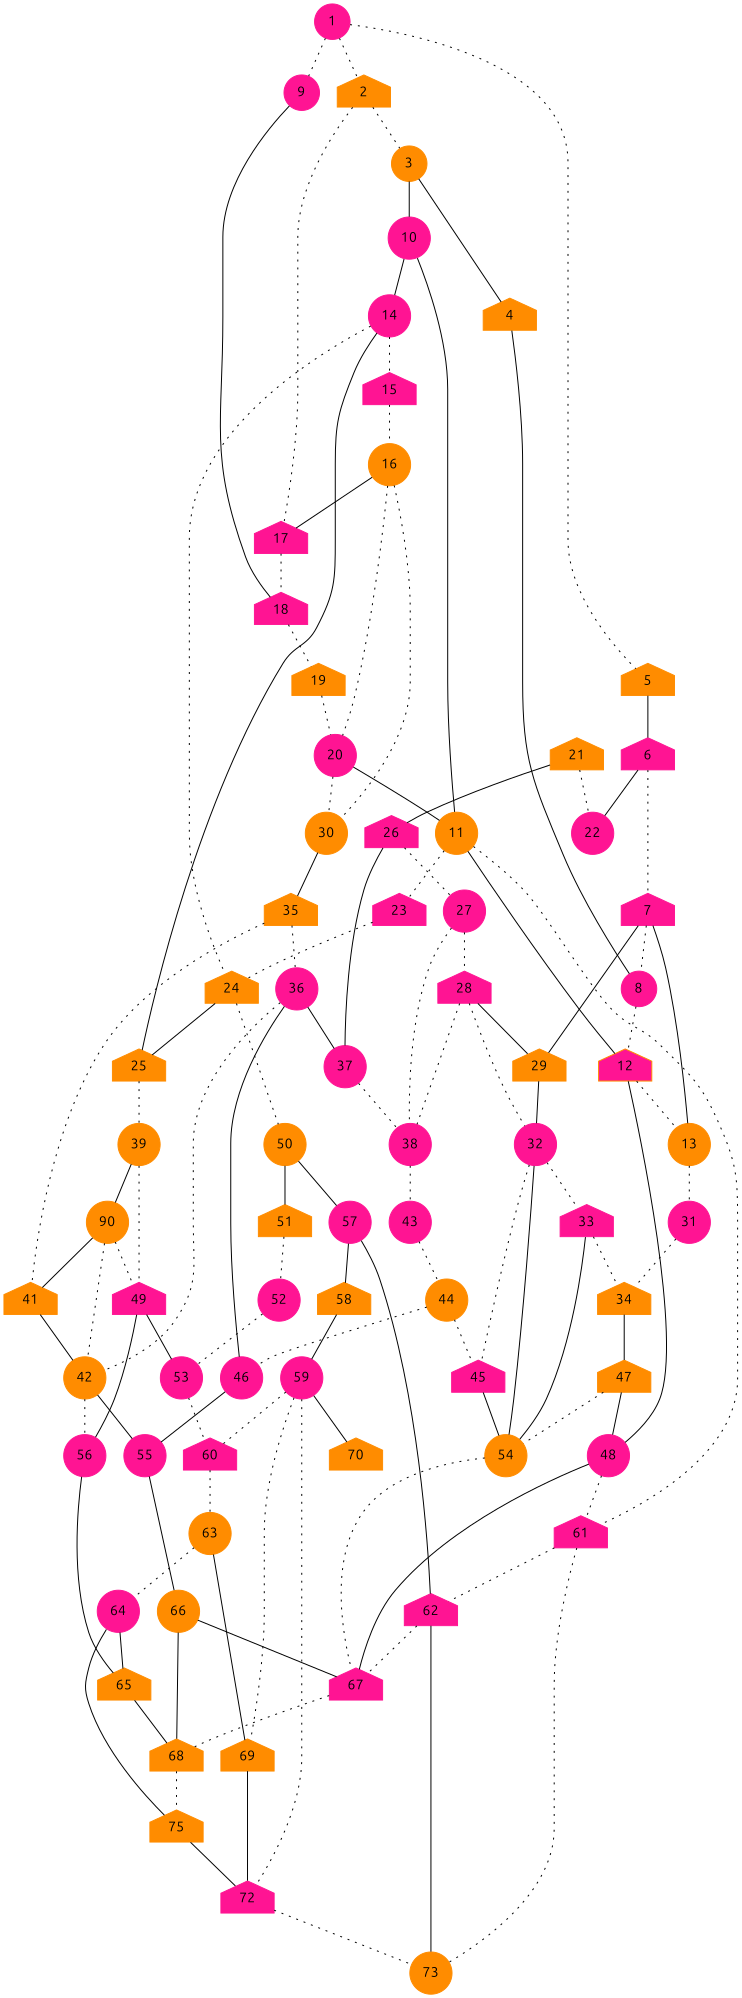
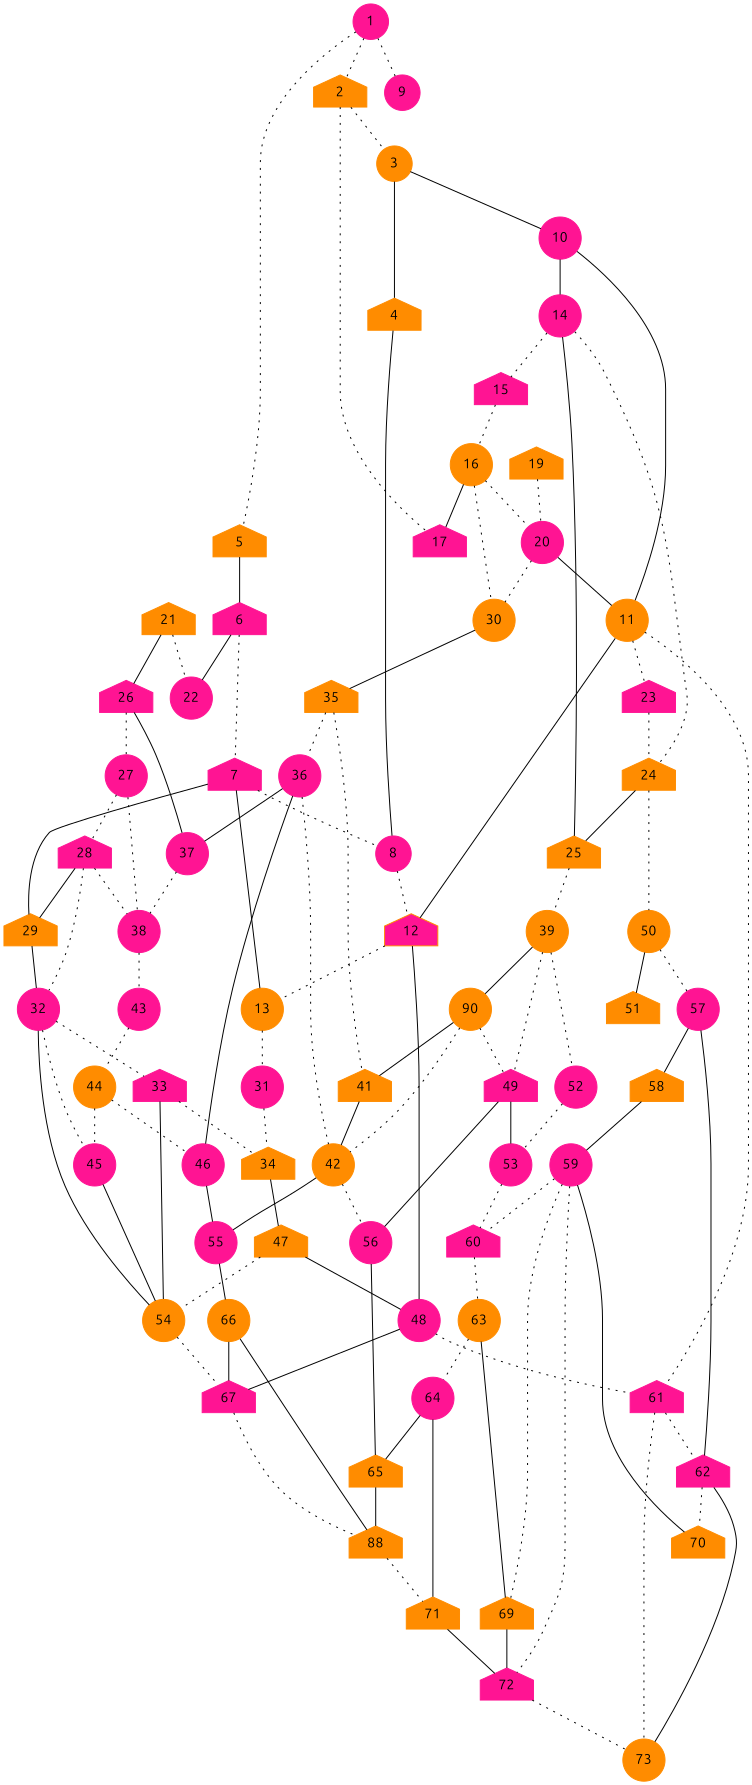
(281, 610) -> none
(318, 1183) -> (674, 970)
(282, 1258) -> (562, 1009)
(478, 1378) -> (95, 1165)
(392, 1649) -> (701, 1507)
(177, 1757) -> (376, 1544)
(177, 1828) -> (433, 1615)
